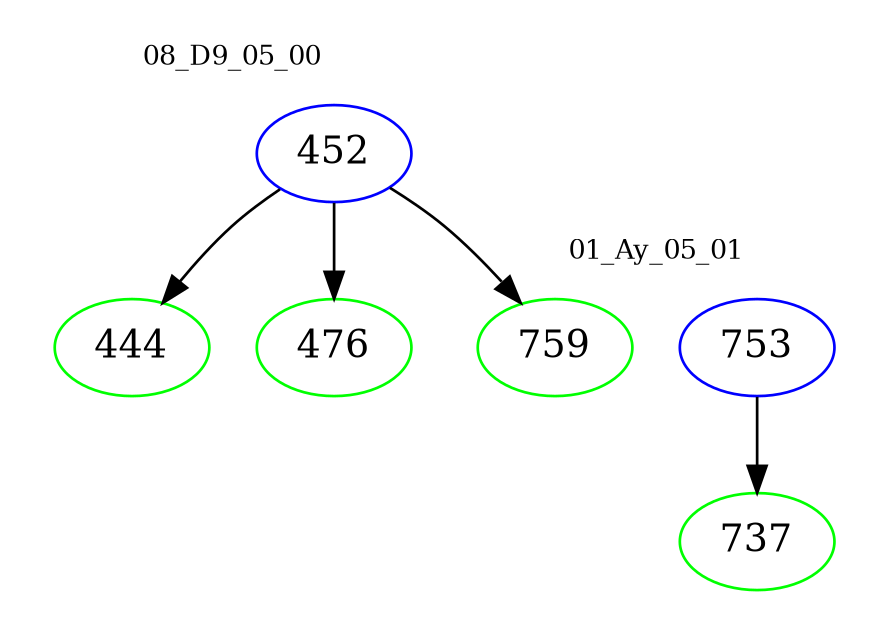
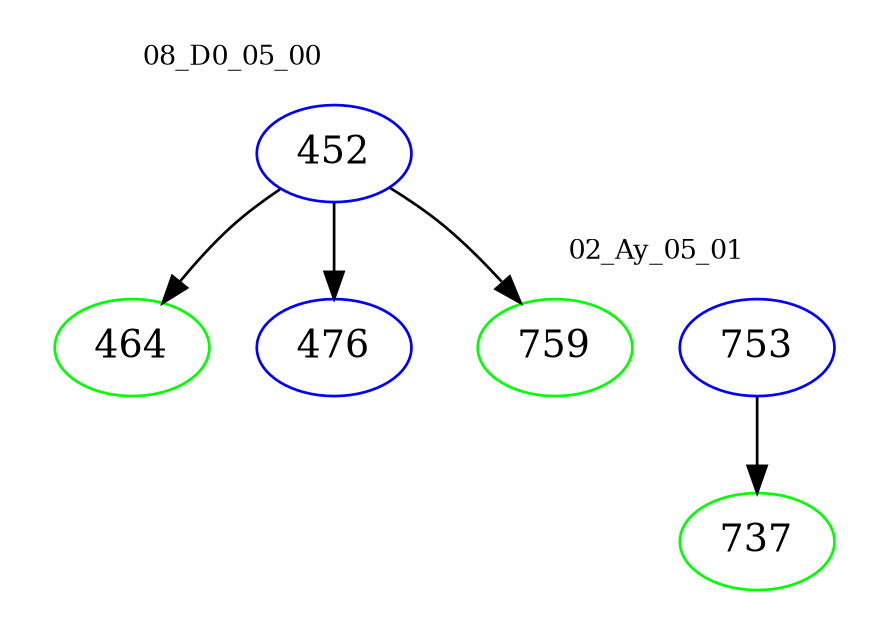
(233, 58) -> (233, 58)
(656, 252) -> (656, 252)
(132, 348) -> (132, 348)
(334, 348) -> (334, 348)
